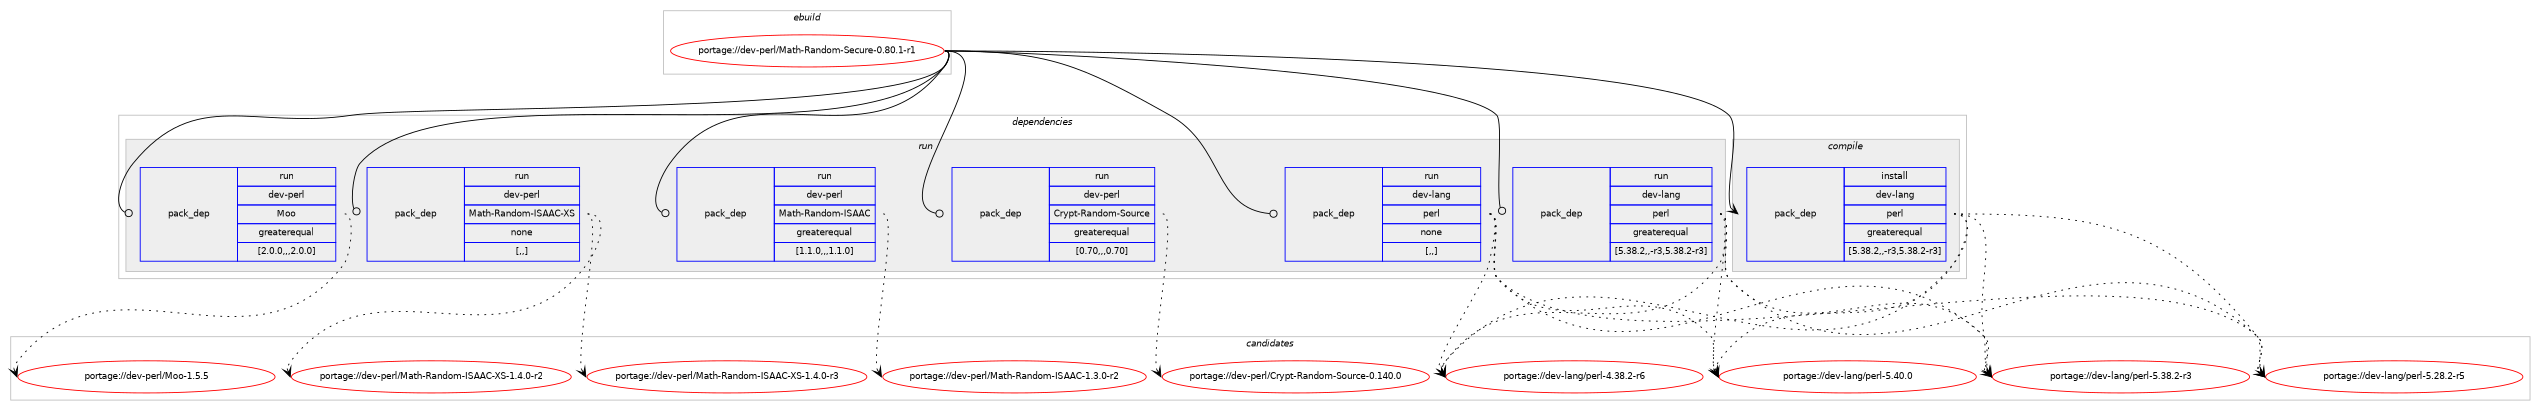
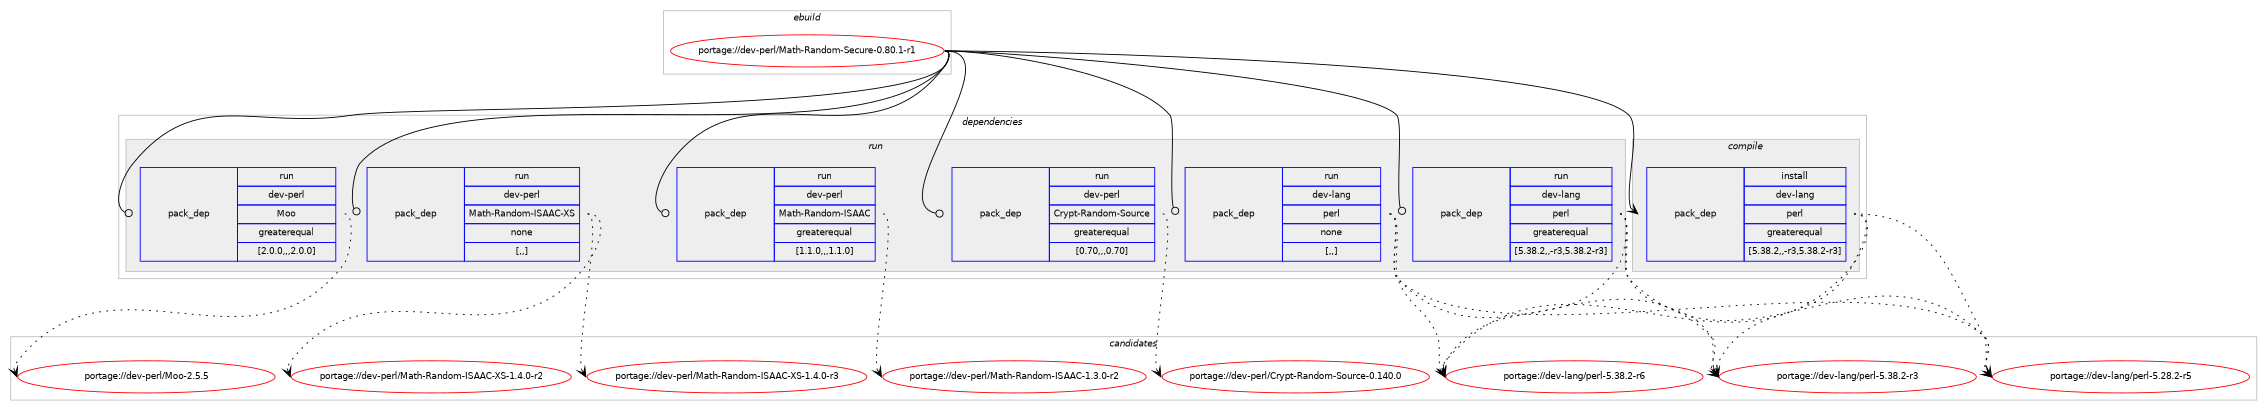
(146, 377) -> (146, 377)
(1574, 377) -> (1574, 377)
(1848, 377) -> none
